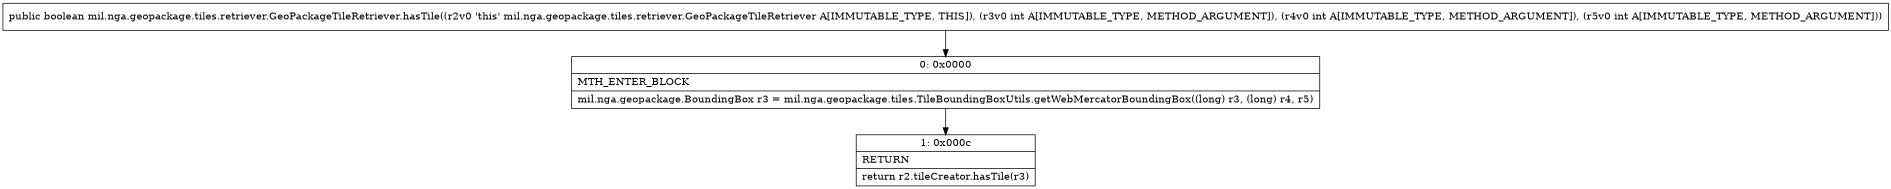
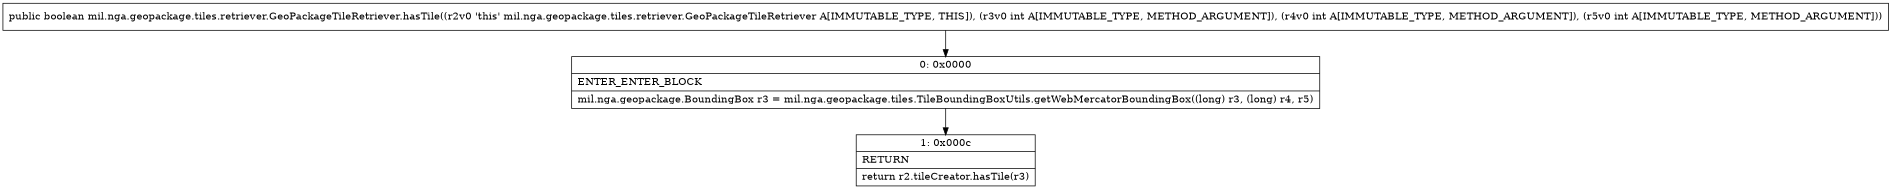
(634, 82) -> (640, 82)
